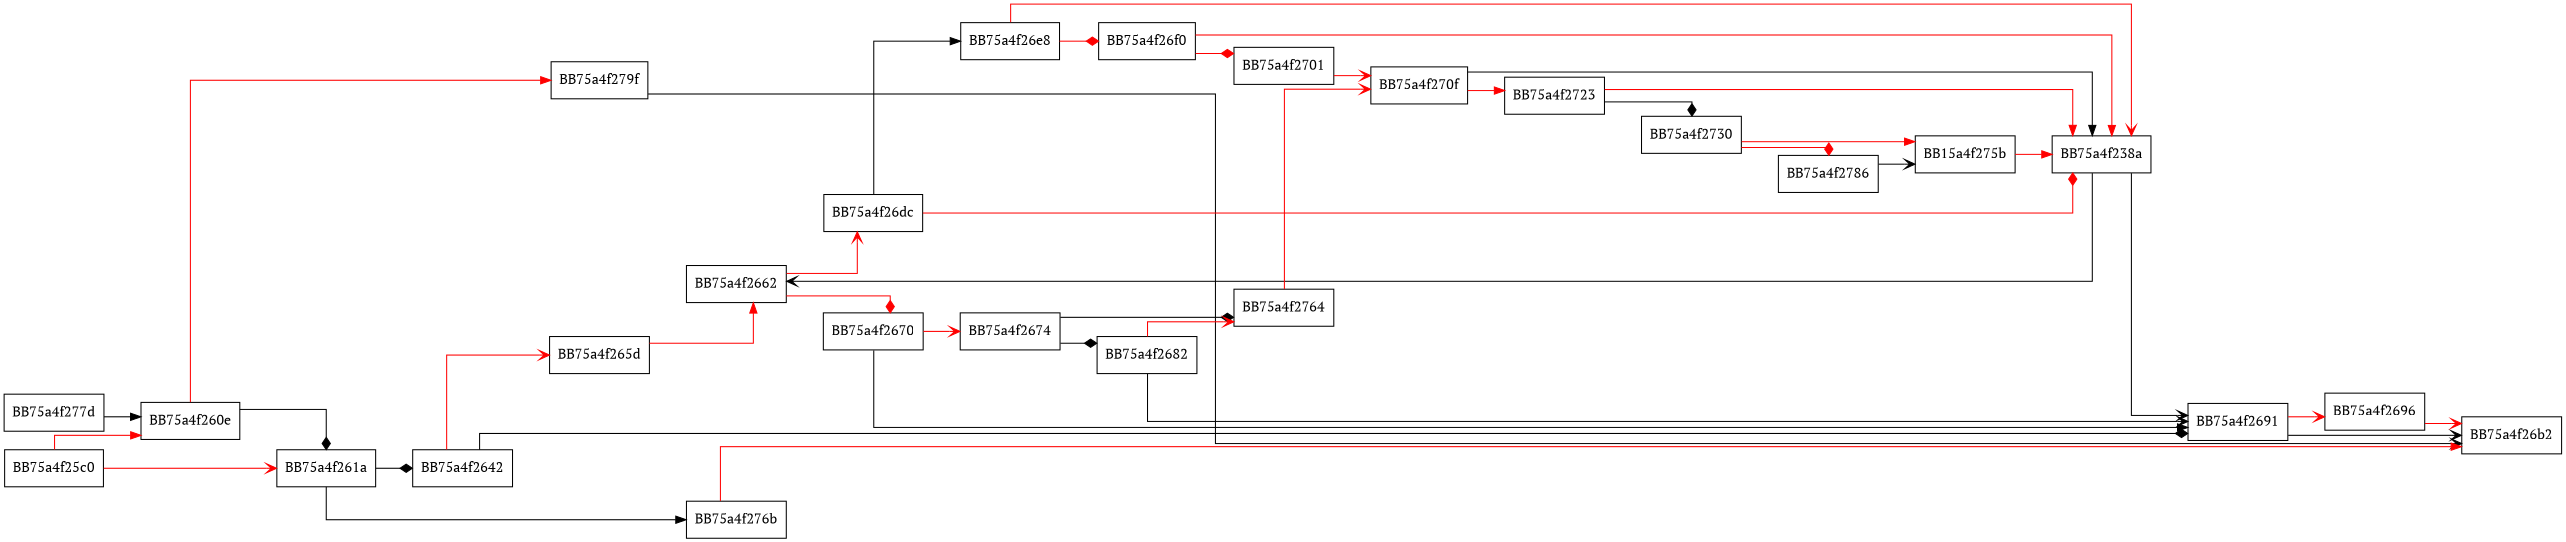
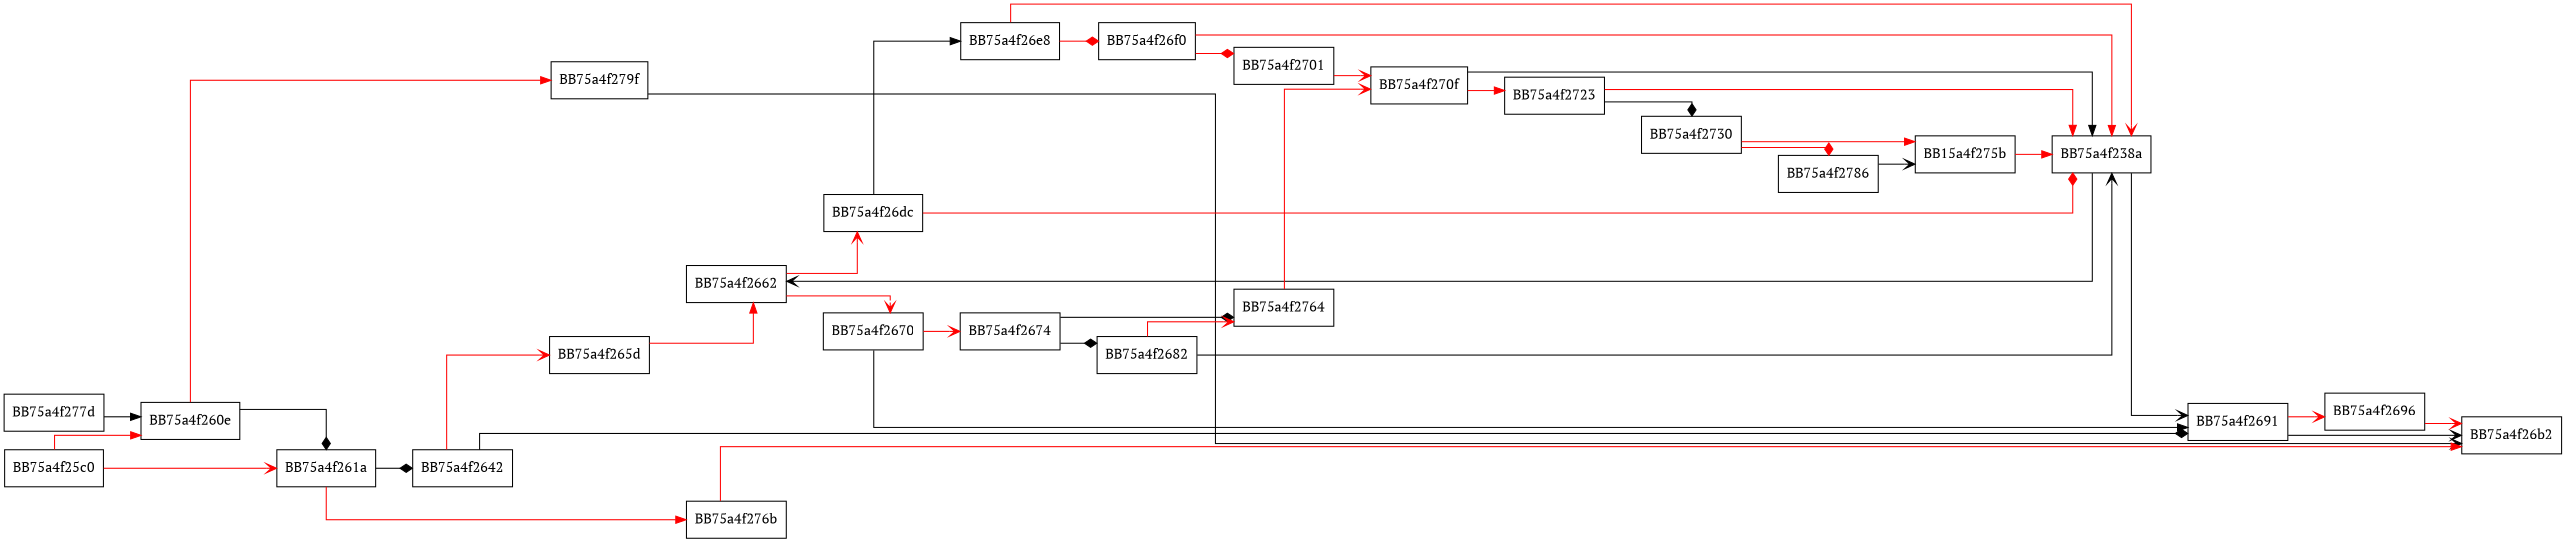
(841, 296) -> (841, 296)
(1639, 421) -> (1740, 355)
(485, 520) -> (485, 520)
